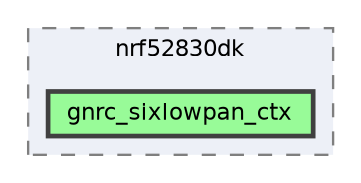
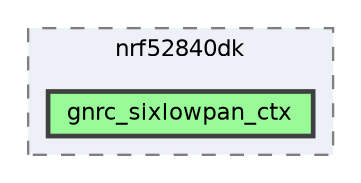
(181, 50) -> (181, 50)
